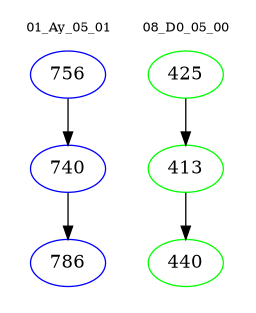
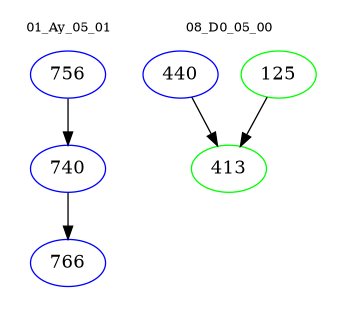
(186, 75) -> (279, 75)
(186, 209) -> (202, 116)
(68, 263) -> (68, 263)
(186, 263) -> (181, 75)
